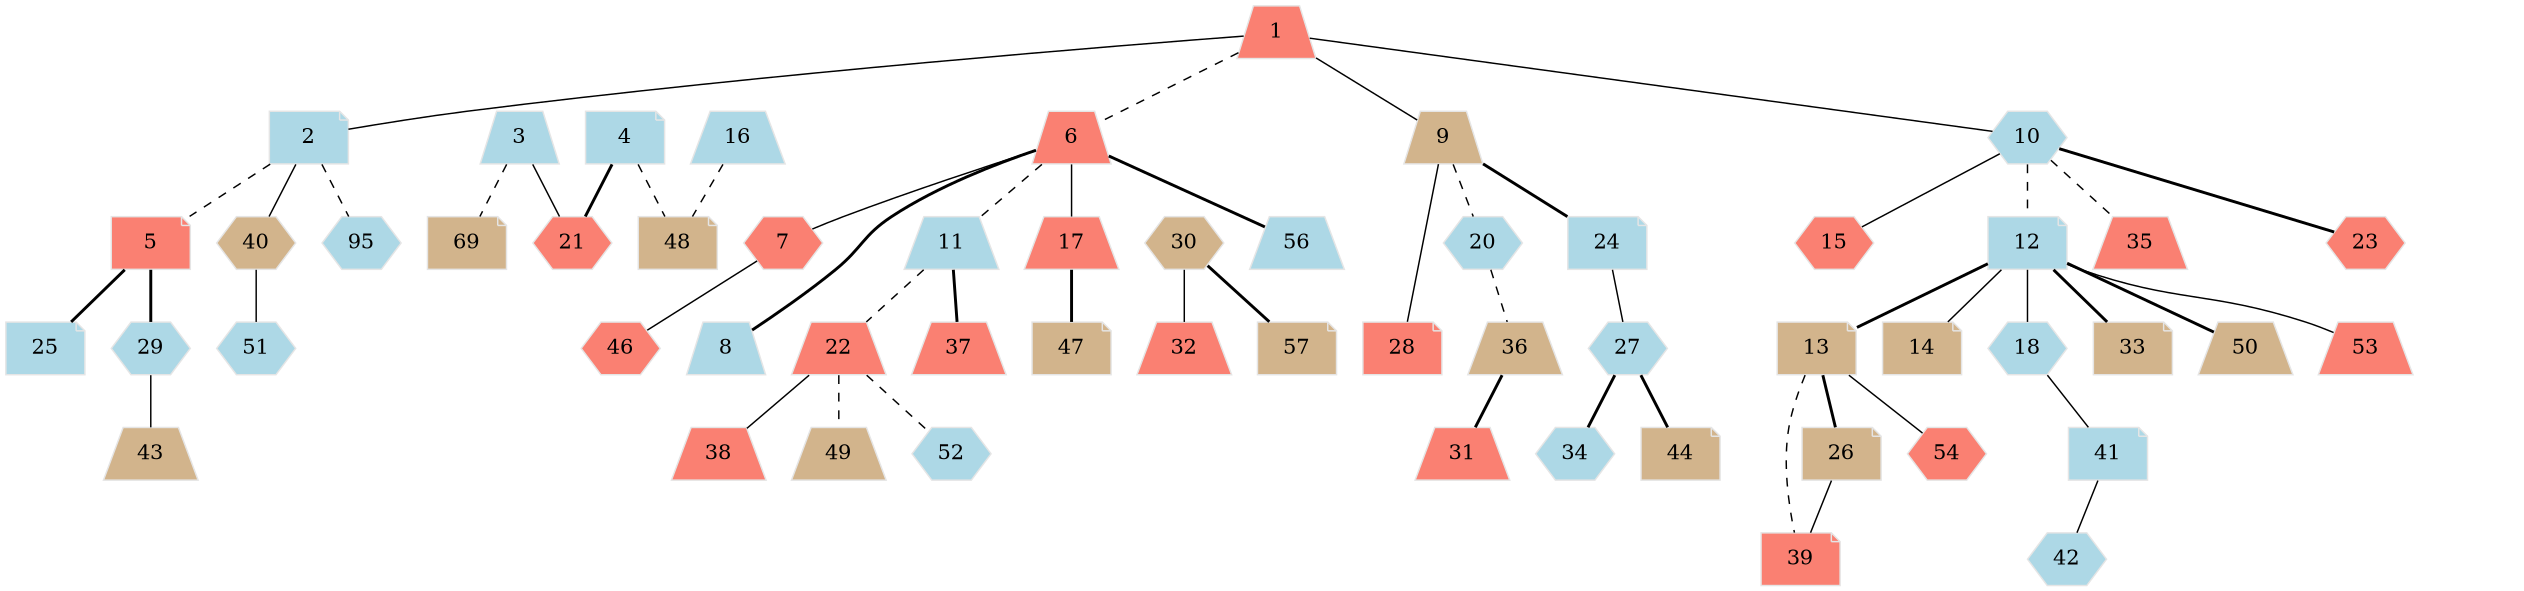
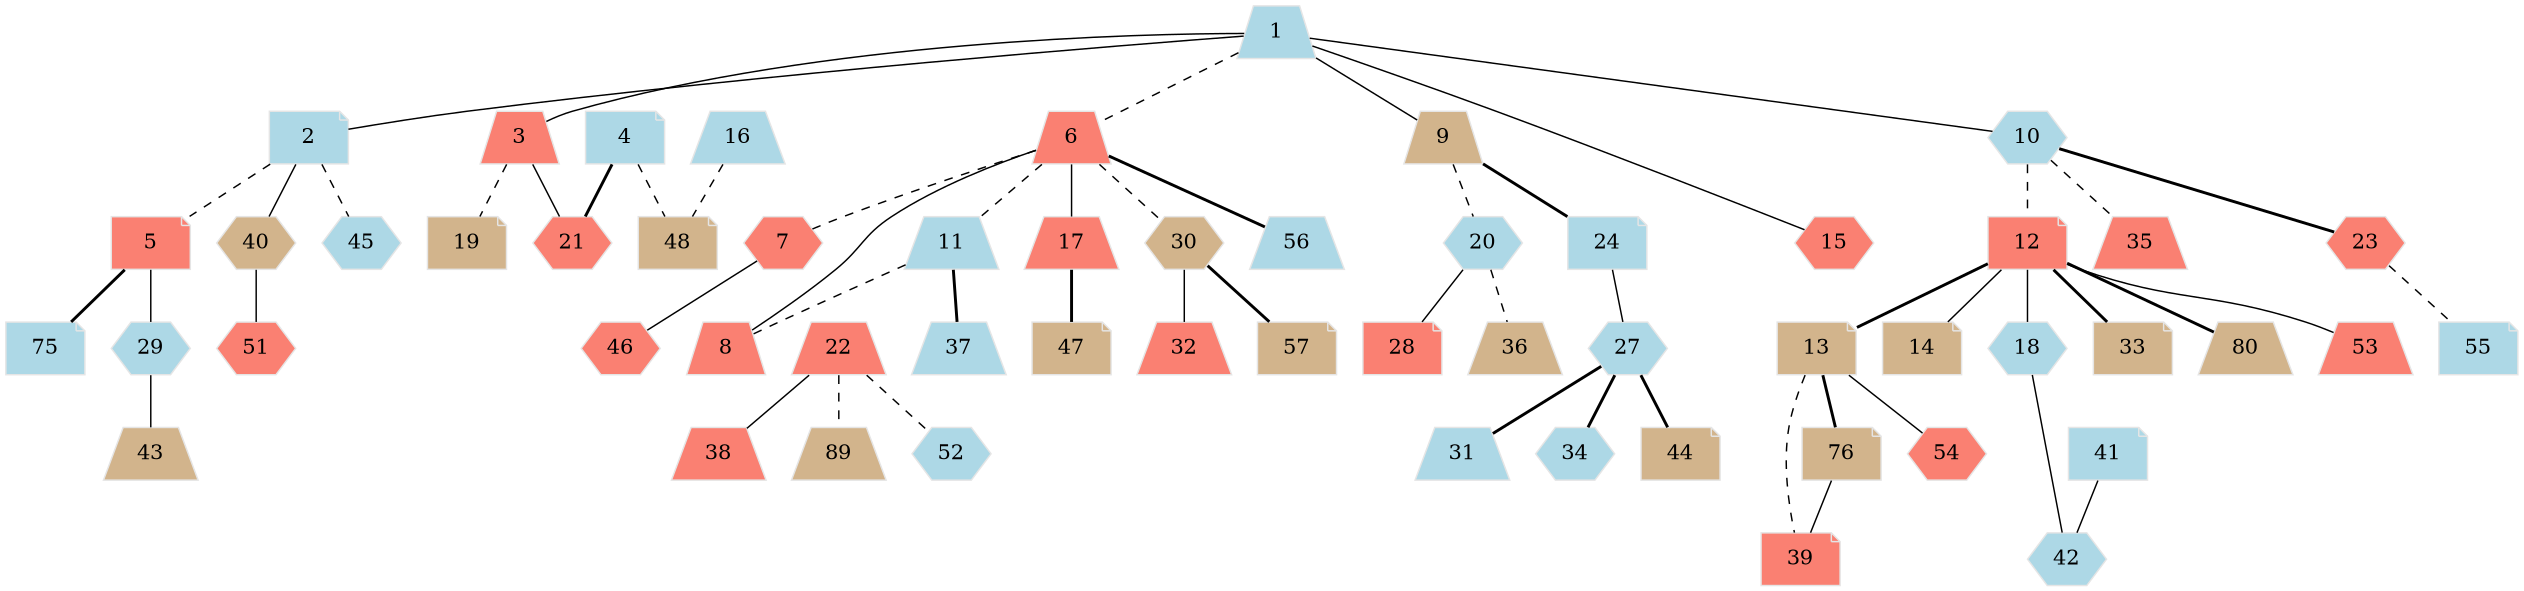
(1277, 32) -> (1277, 32)
none -> (892, 53)
(520, 138) -> (520, 138)
(924, 188) -> (924, 188)
(1931, 190) -> (1560, 135)
none -> (1130, 193)
(883, 223) -> (883, 223)
(362, 243) -> (362, 243)
(467, 243) -> (467, 243)
(1423, 243) -> (1443, 296)
(2027, 243) -> (2027, 243)
(151, 296) -> (151, 296)
(895, 296) -> (829, 299)
(45, 348) -> (45, 348)
(256, 348) -> (256, 348)
(726, 348) -> (726, 348)
(959, 348) -> (959, 348)
(2246, 348) -> (2246, 348)
none -> (2478, 348)
(1489, 401) -> (1547, 400)
(2068, 401) -> (2047, 454)
(839, 454) -> (839, 454)
(1462, 454) -> (1462, 454)
(1842, 454) -> (1842, 454)
